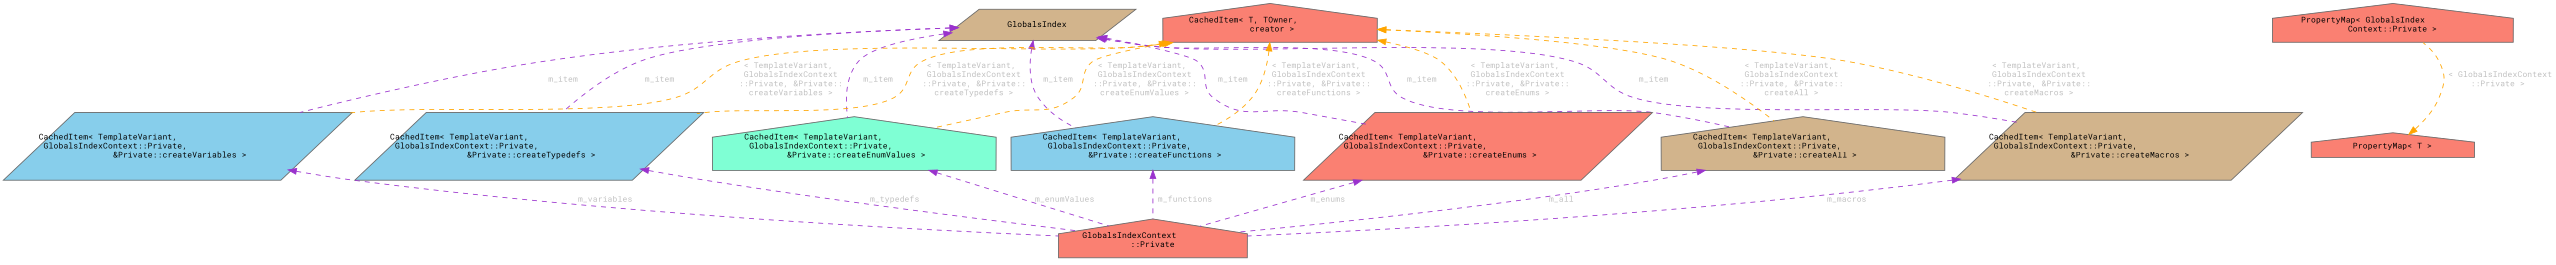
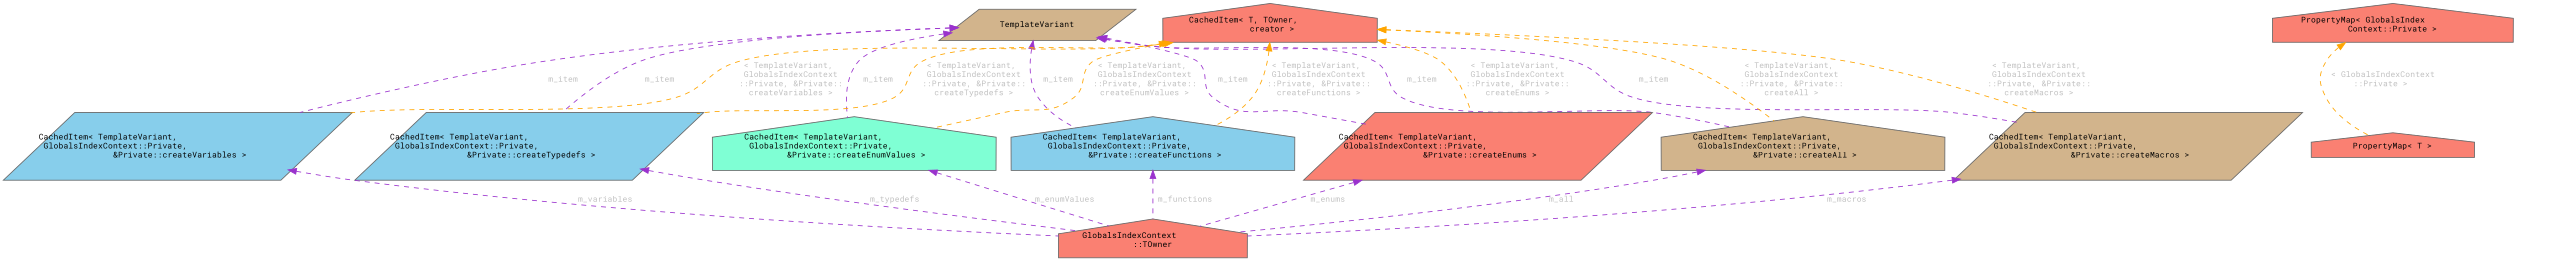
(1037, 25) -> (1037, 25)
(2443, 87) -> (2326, 98)
(1153, 240) -> (1153, 240)
